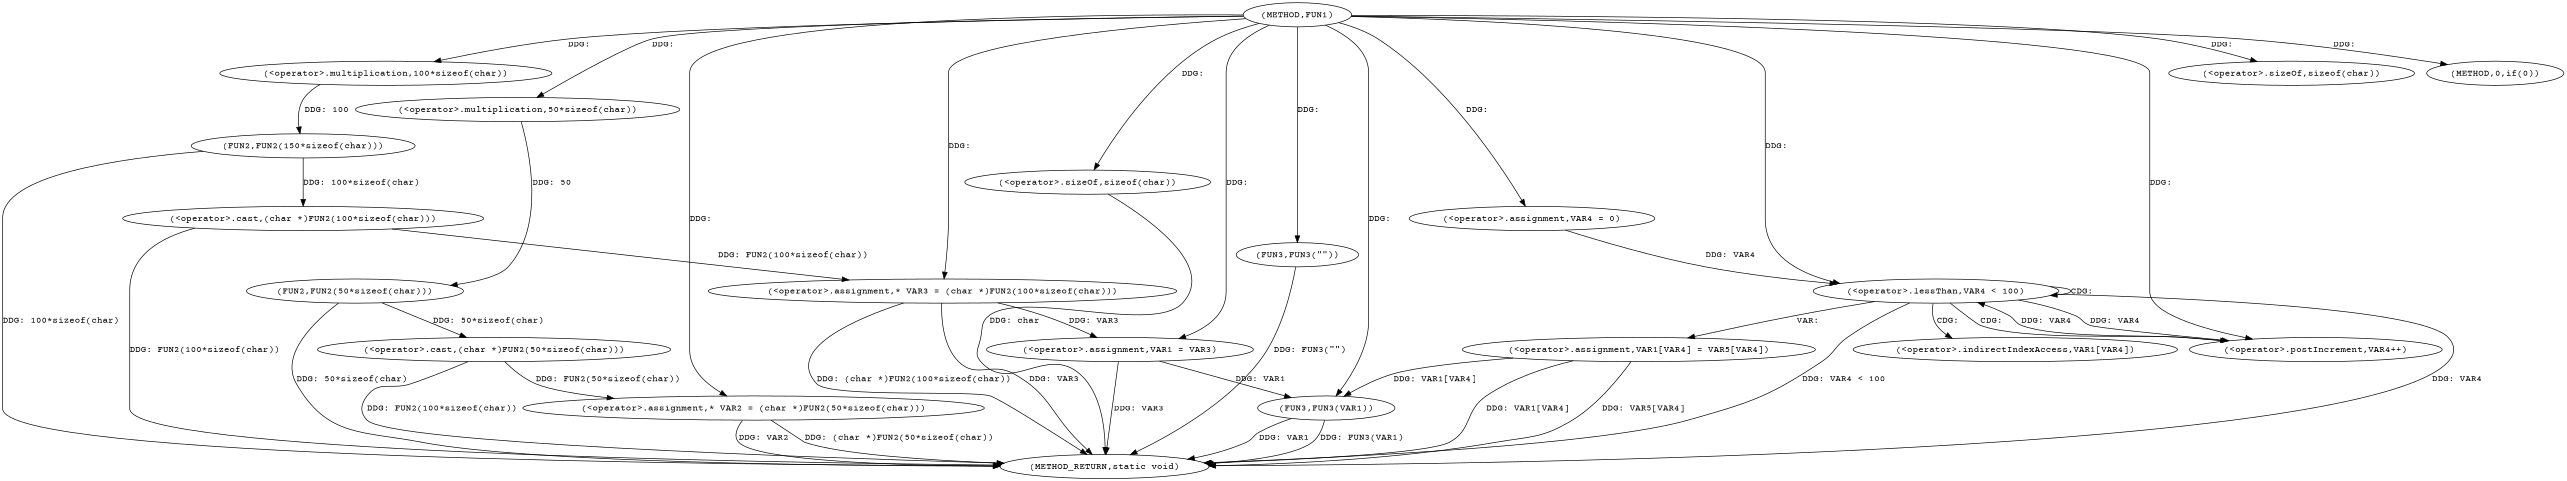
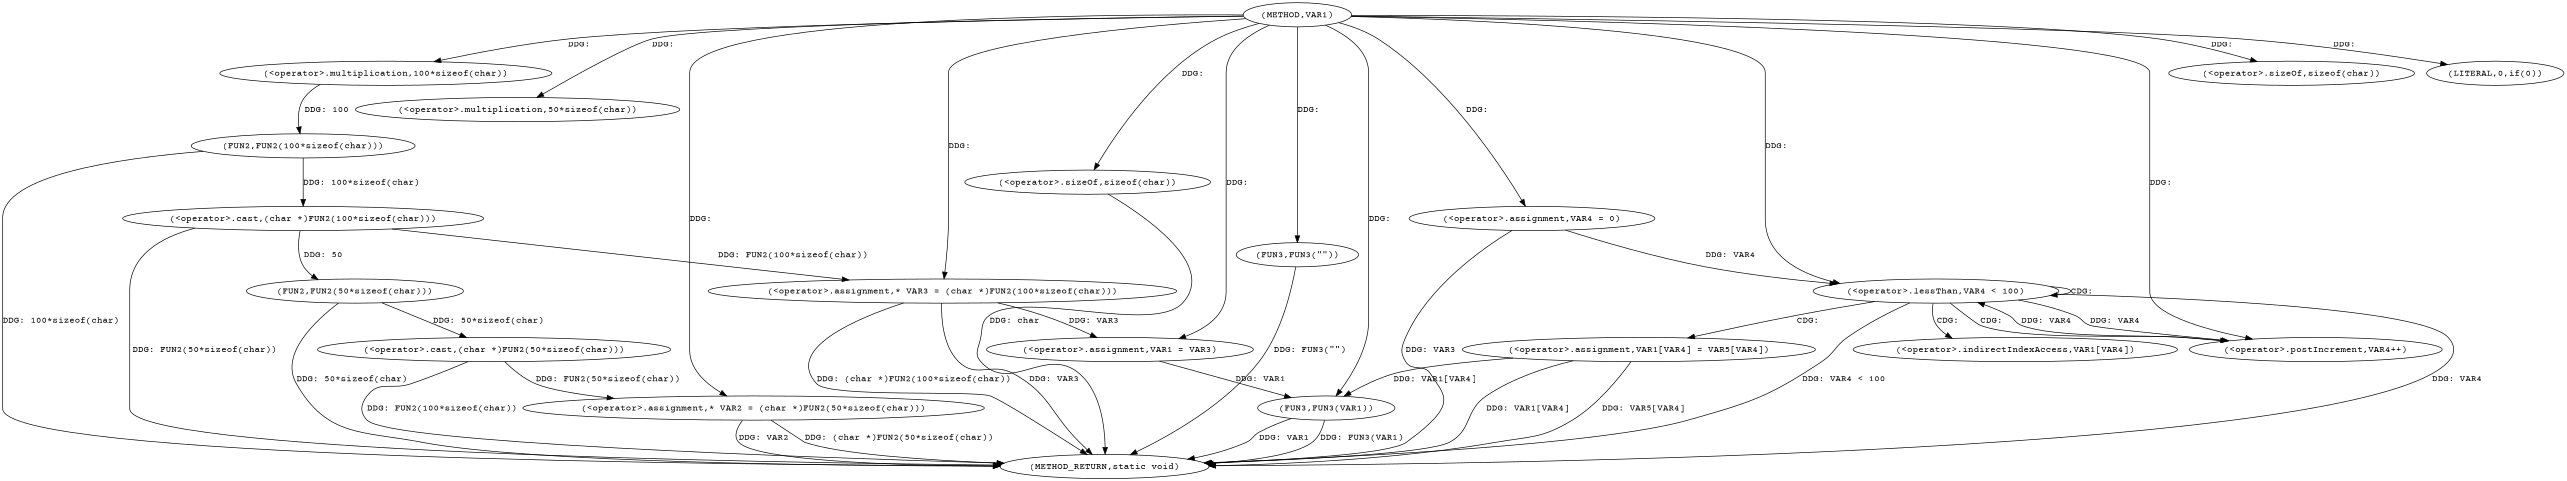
(1297, 15) -> (1297, 15)
(2495, 73) -> (2495, 73)
(303, 146) -> (303, 146)
(529, 223) -> (299, 255)
(1811, 320) -> (1811, 320)
(205, 350) -> (205, 350)
(1113, 405) -> (1442, 408)
